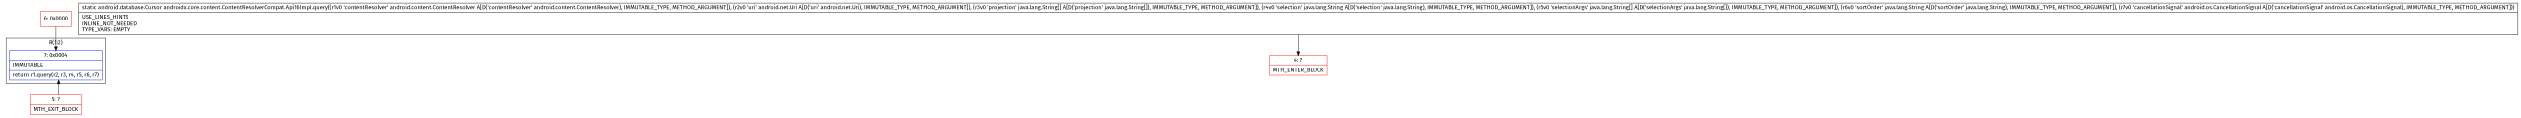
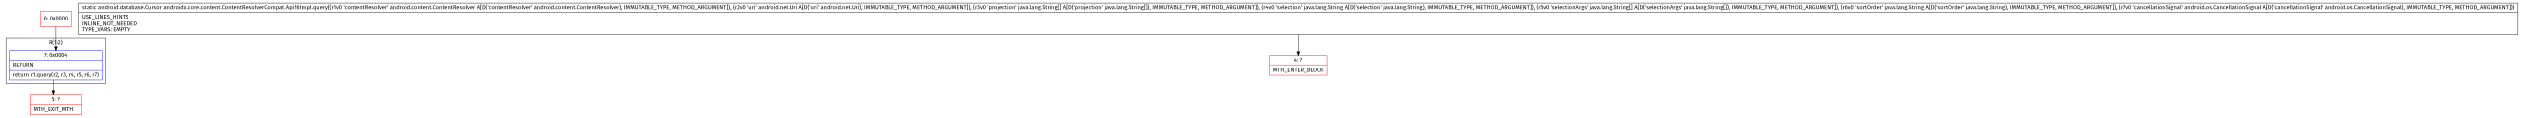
(28, 65) -> (23, 65)
(59, 89) -> (53, 86)
(56, 109) -> (53, 109)
